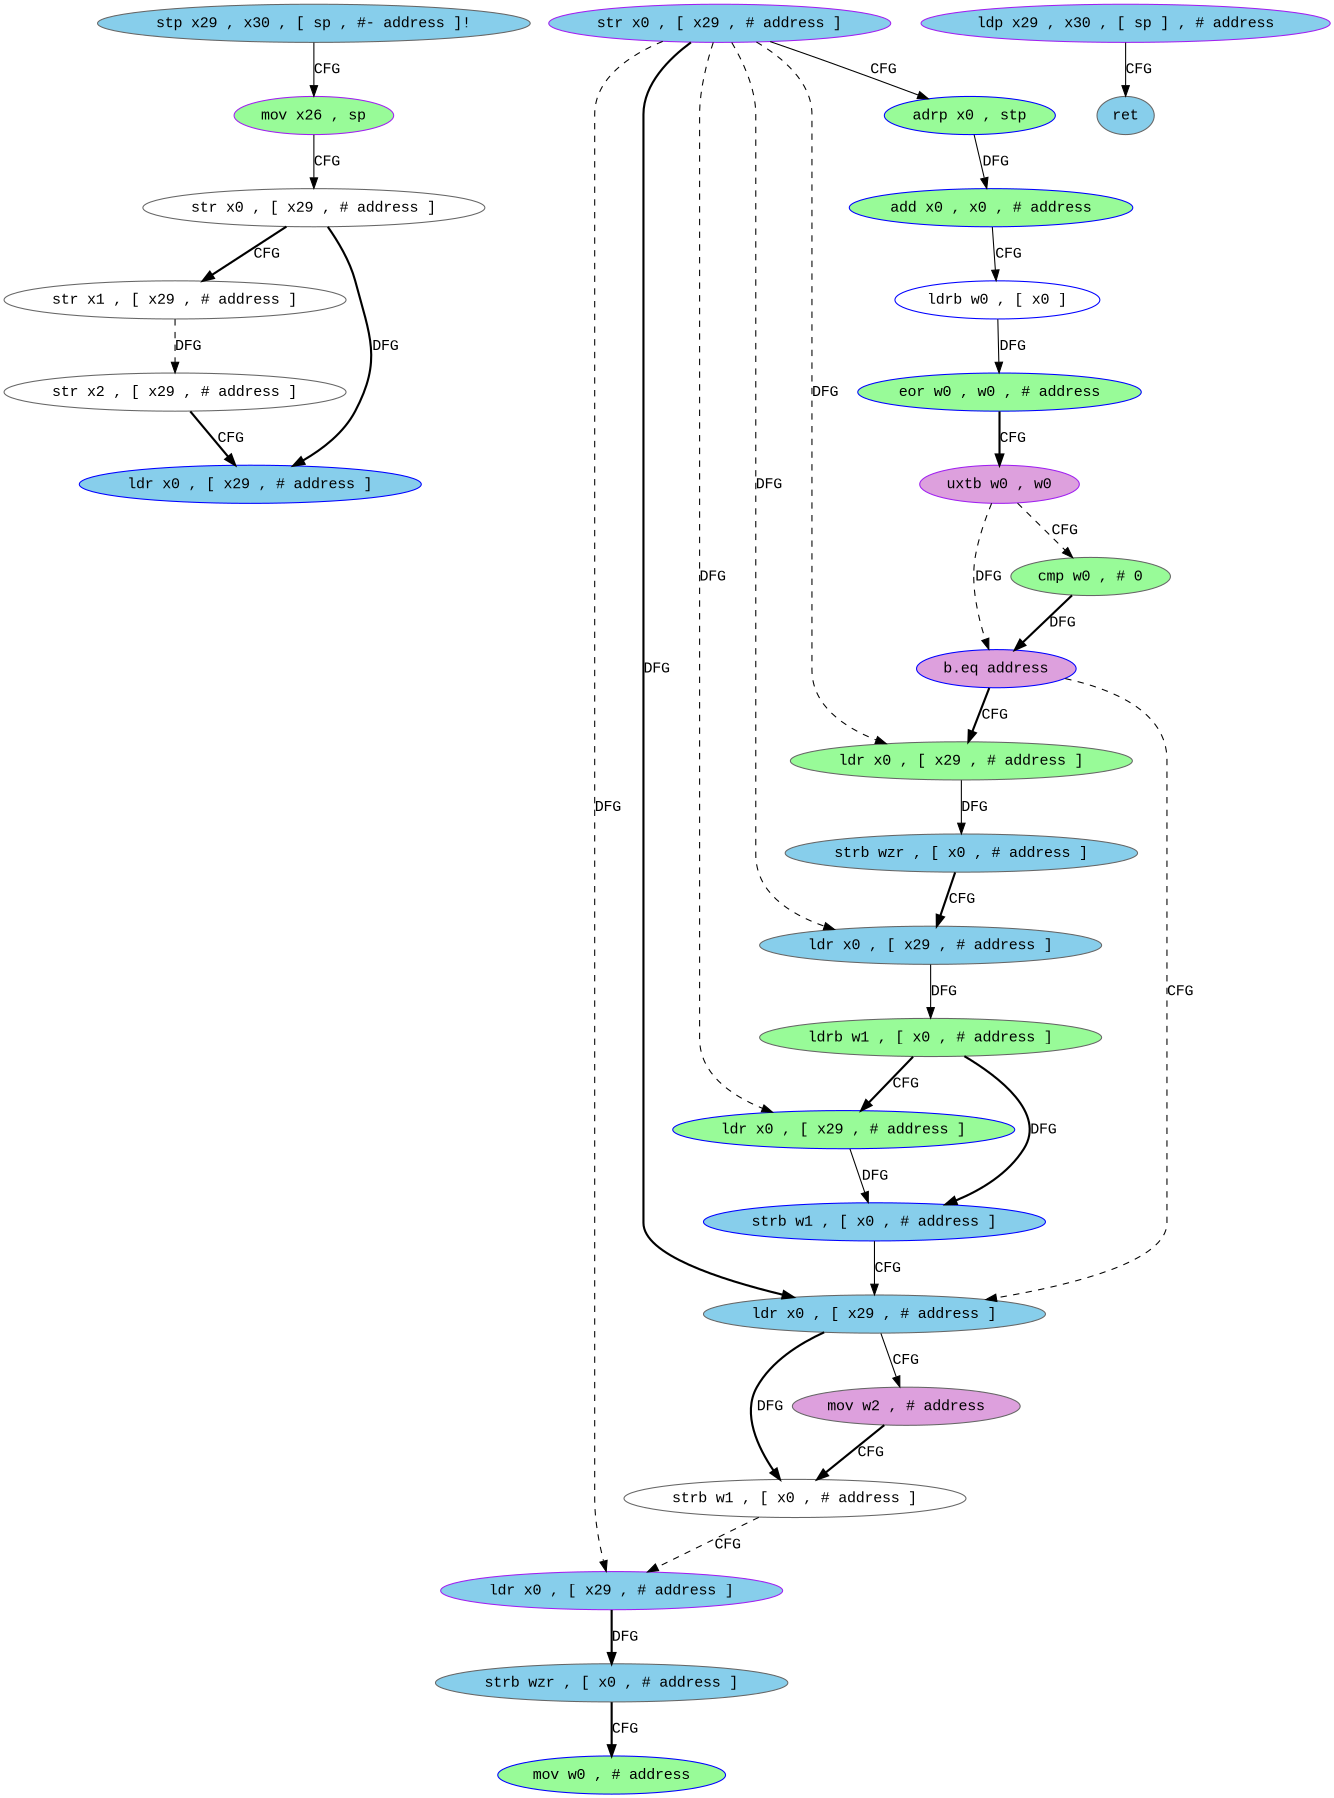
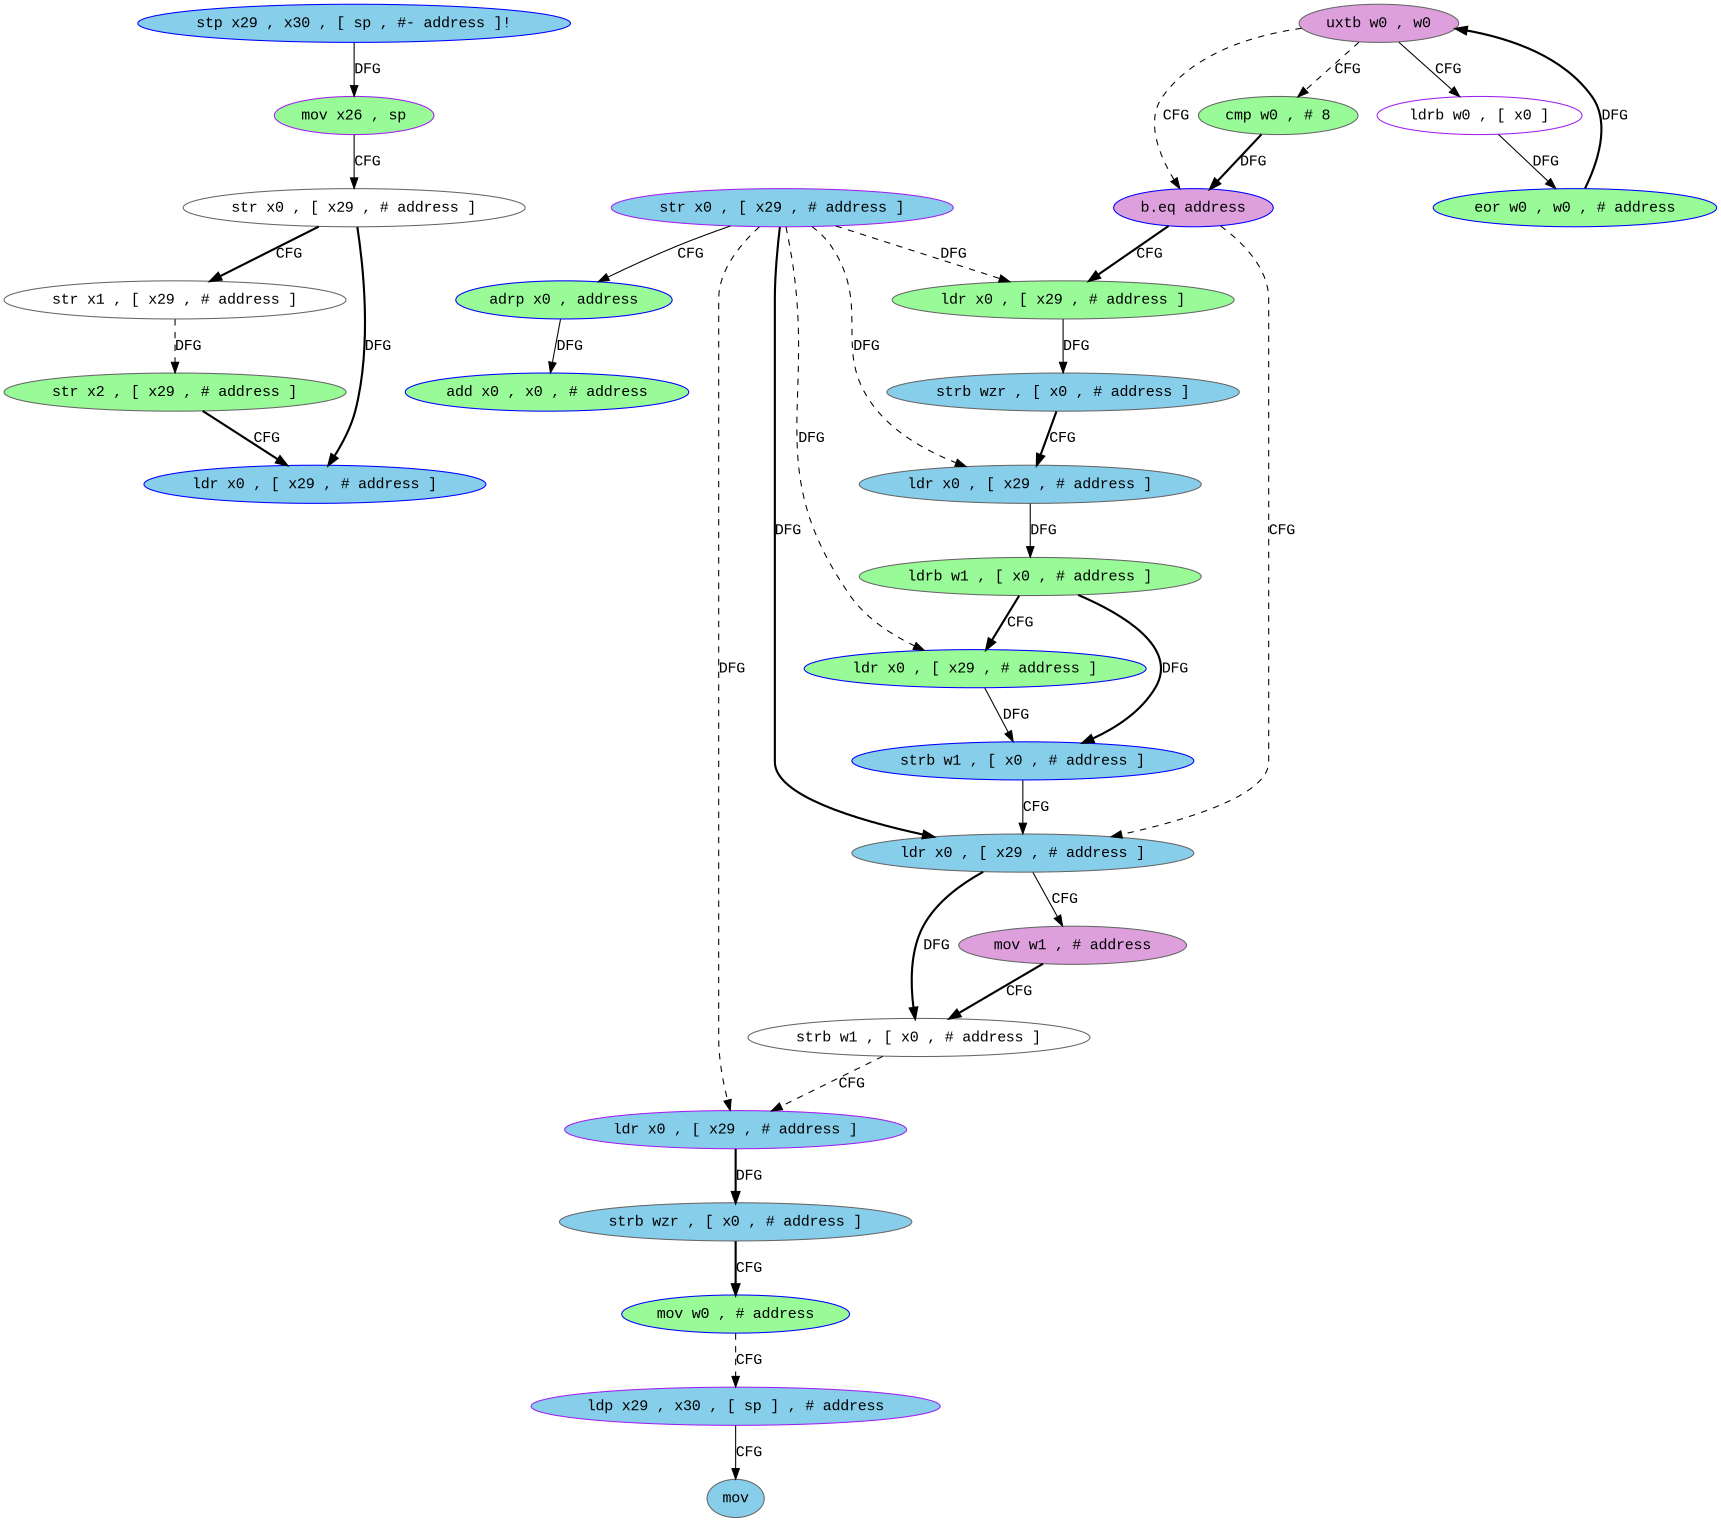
(314, 23) -> (354, 23)
(327, 69) -> (367, 69)
(970, 116) -> (564, 300)
(1126, 116) -> (736, 1498)
(994, 249) -> (1425, 66)
(997, 300) -> (1480, 116)
(175, 392) -> (175, 392)
(1013, 438) -> (1615, 116)
(1000, 484) -> (1379, 23)
(988, 576) -> (1176, 116)
(1091, 576) -> (1278, 116)
none -> (736, 1355)
(906, 1406) -> (1073, 945)
